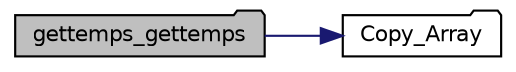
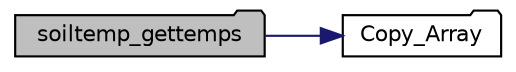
(140, 36) -> (140, 36)
